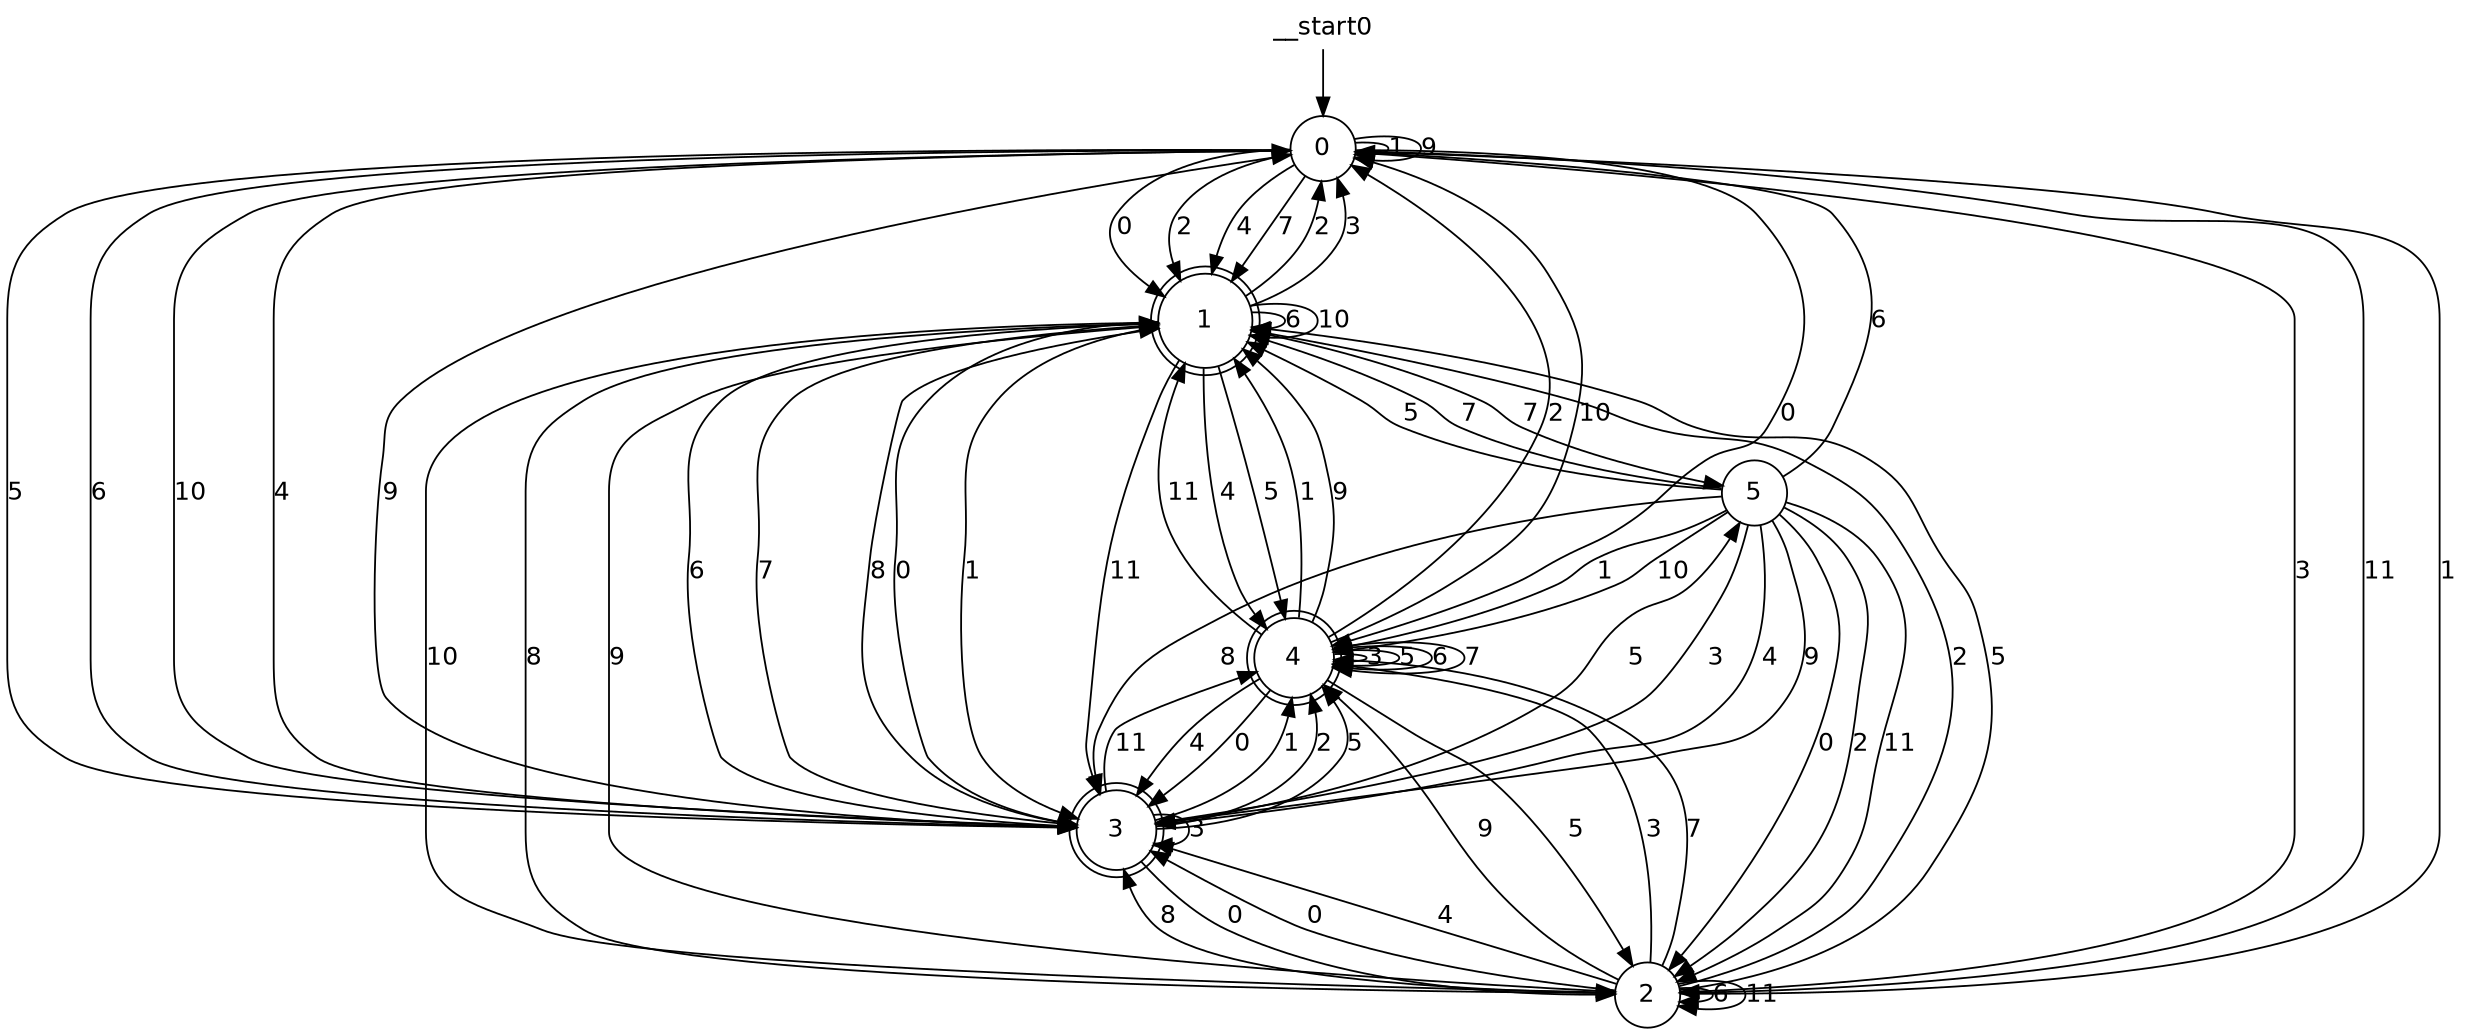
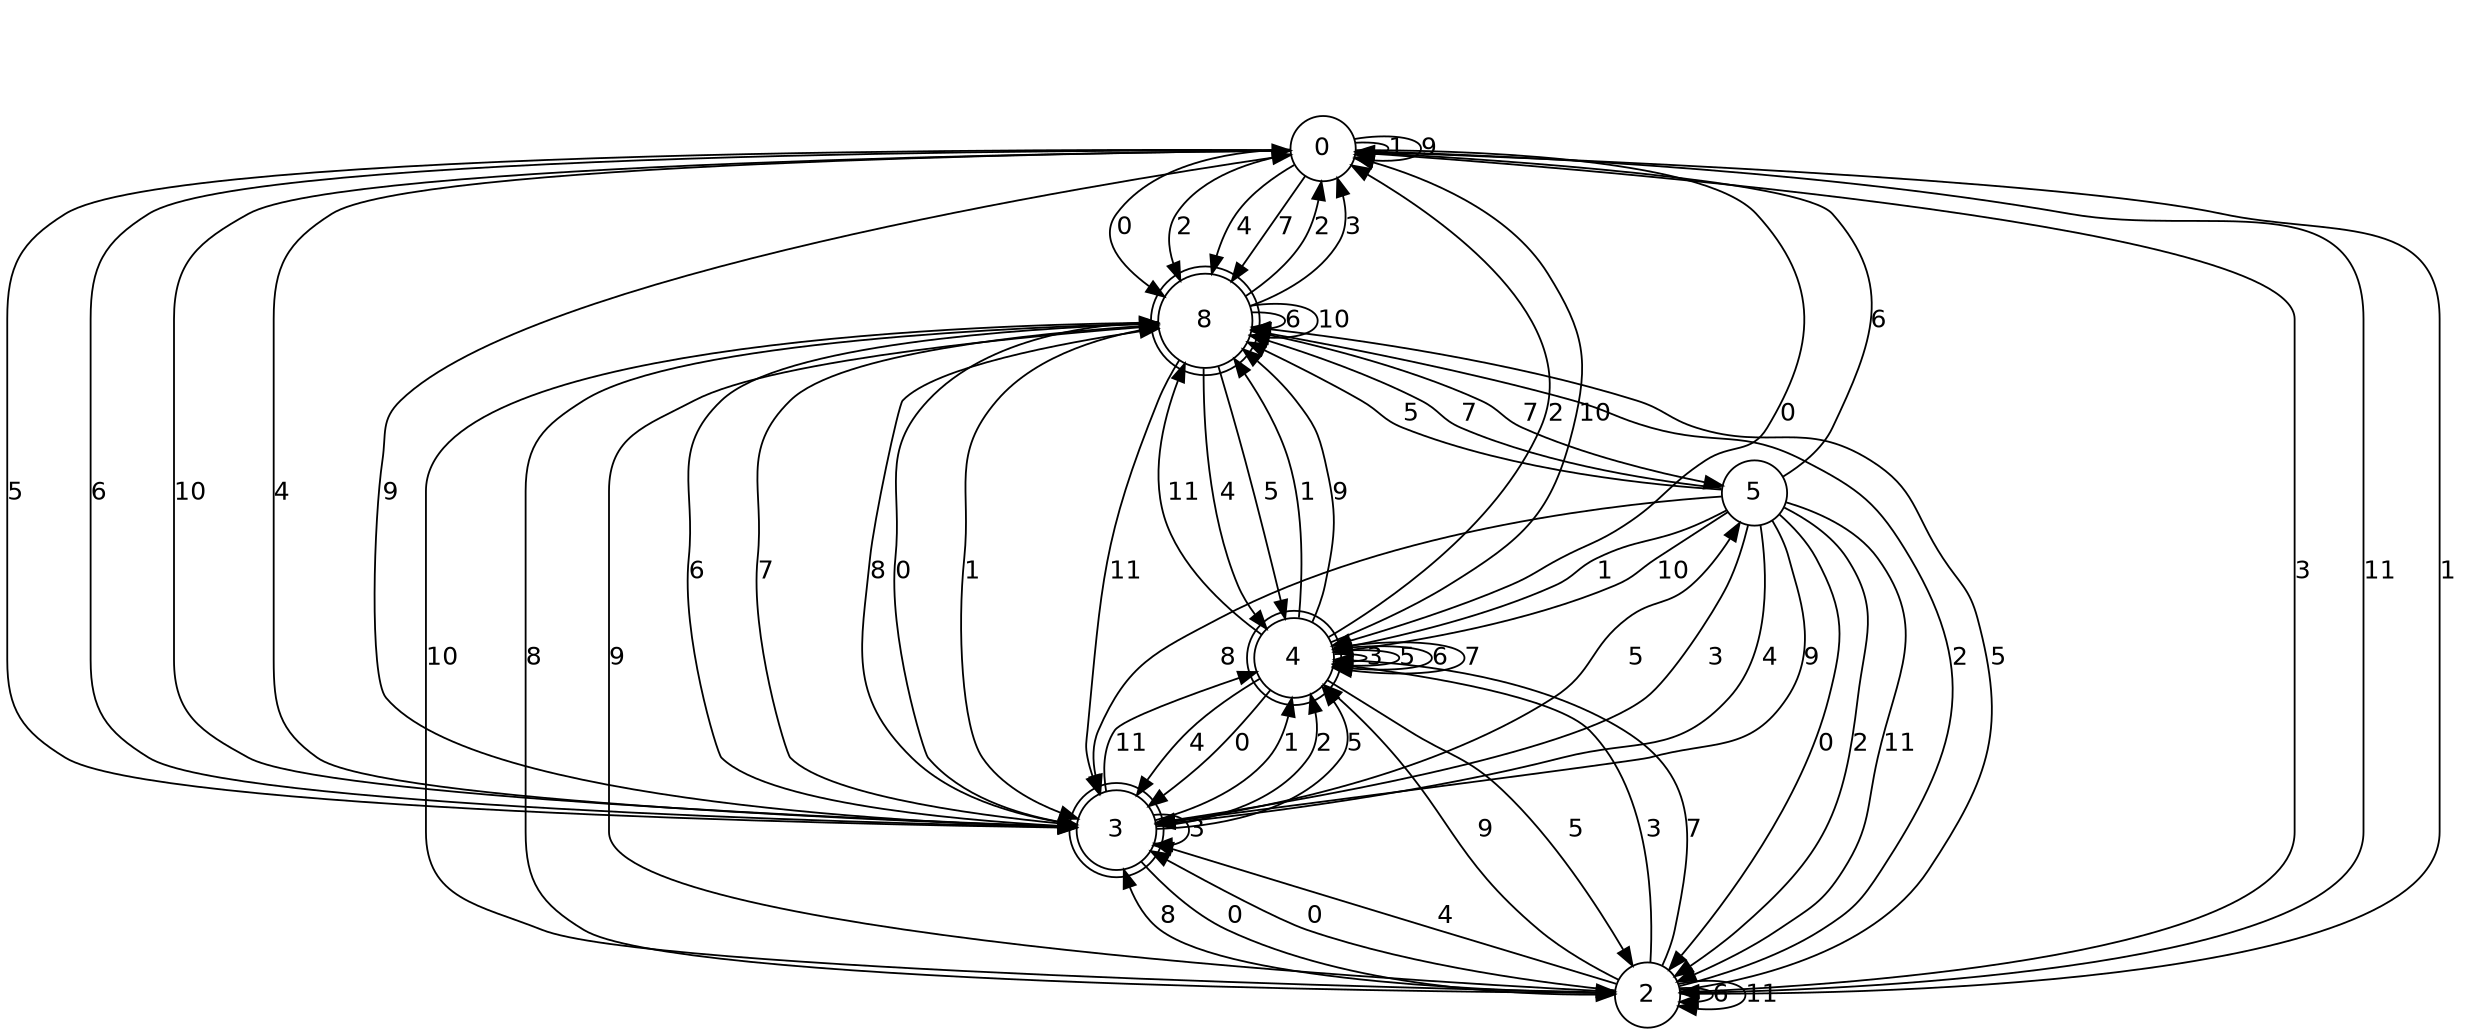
(1323, 28) -> none
(1205, 321) -> (1205, 321)
